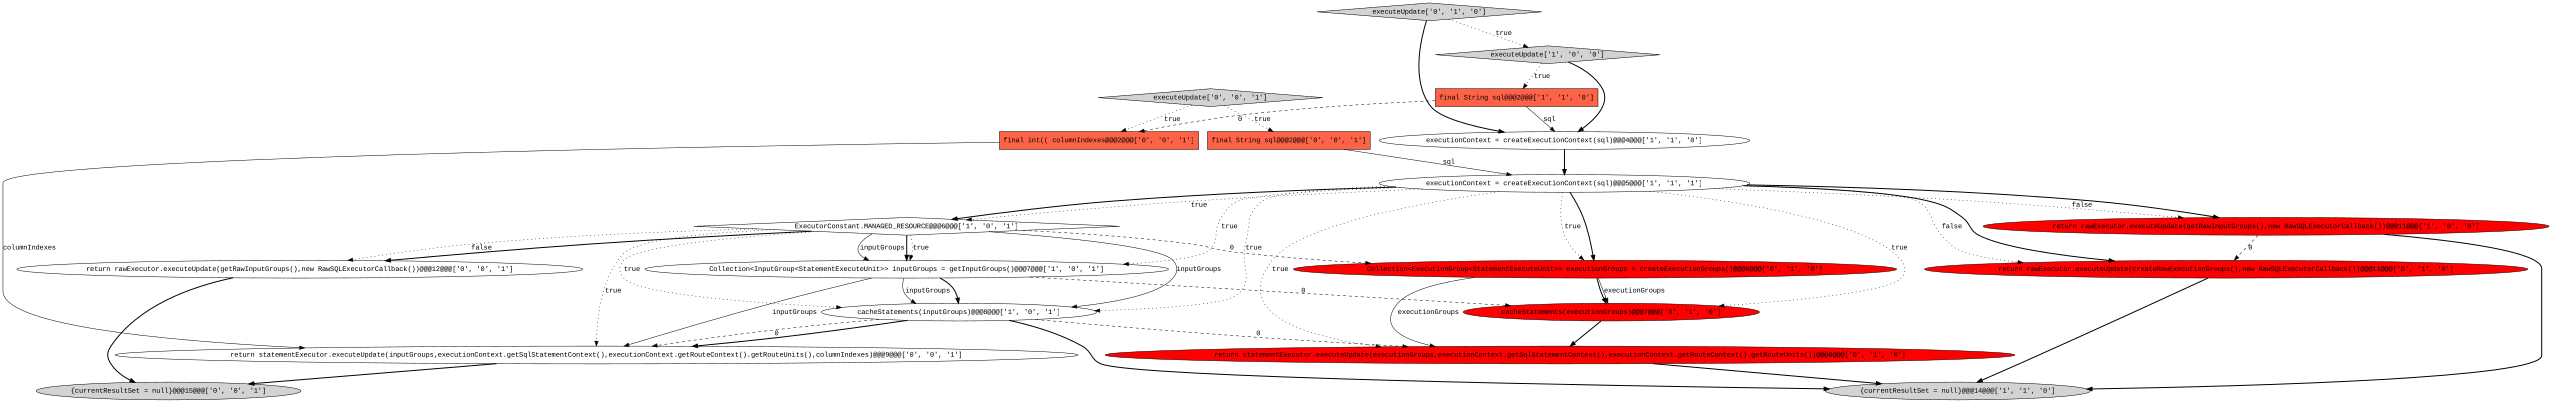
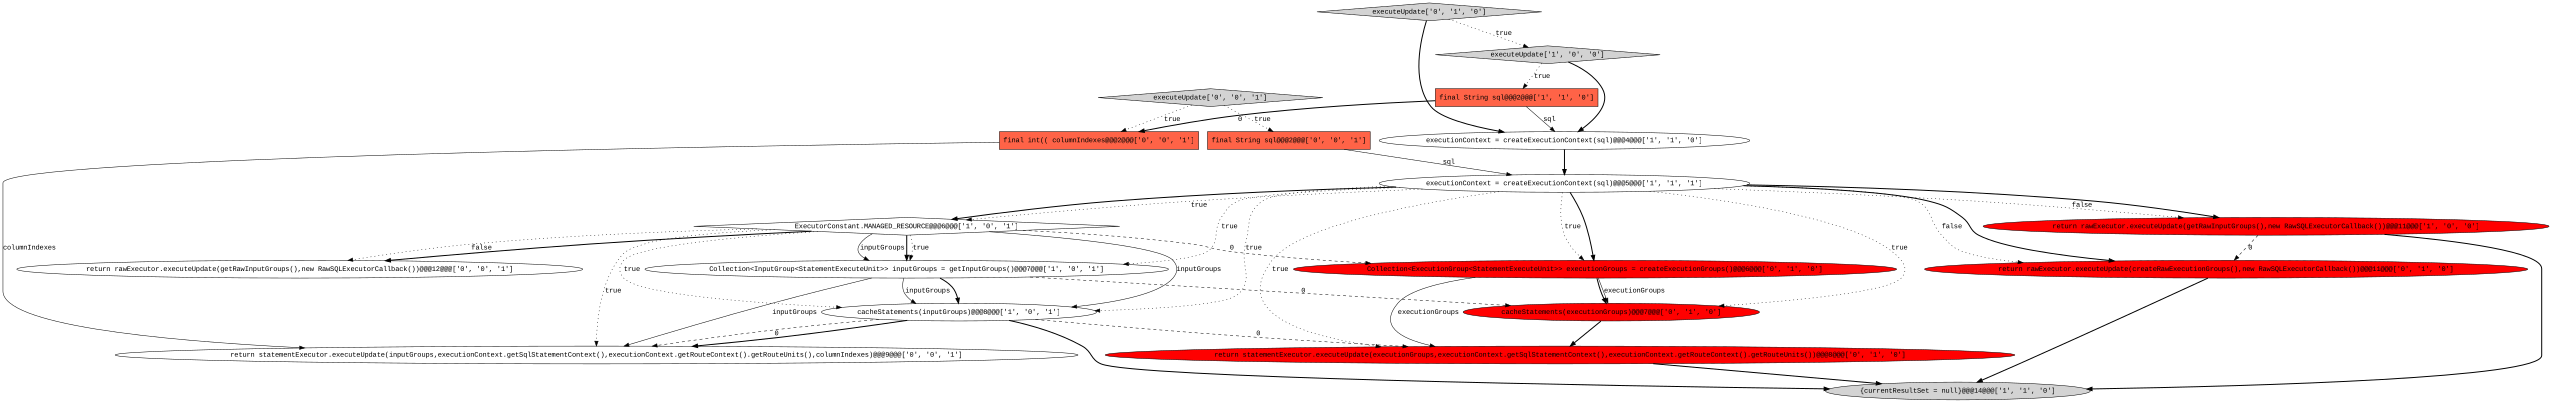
(1289, 110) -> (1289, 110)
(169, 391) -> none
